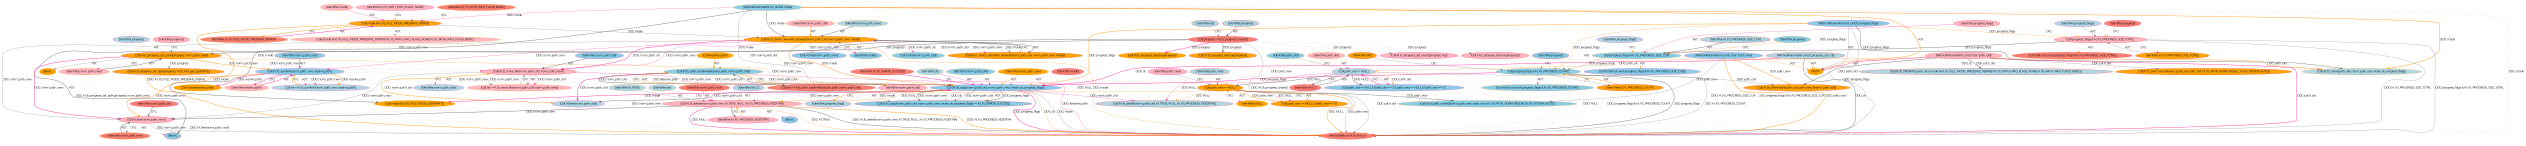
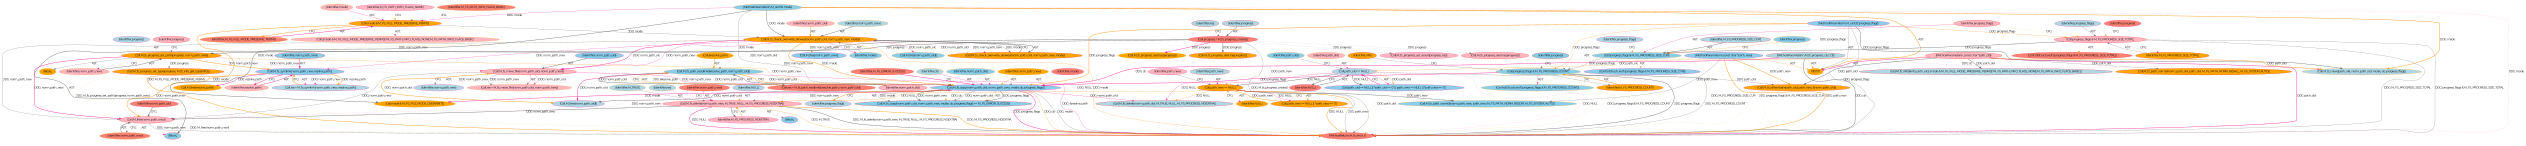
(521, 80) -> none
